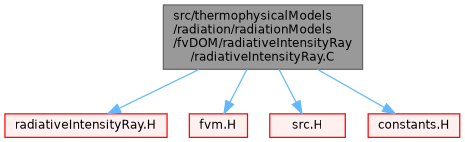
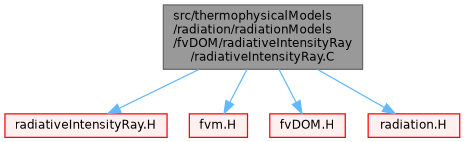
(308, 126) -> (308, 126)
(414, 126) -> (414, 126)
